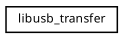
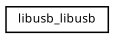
(62, 20) -> (57, 20)
